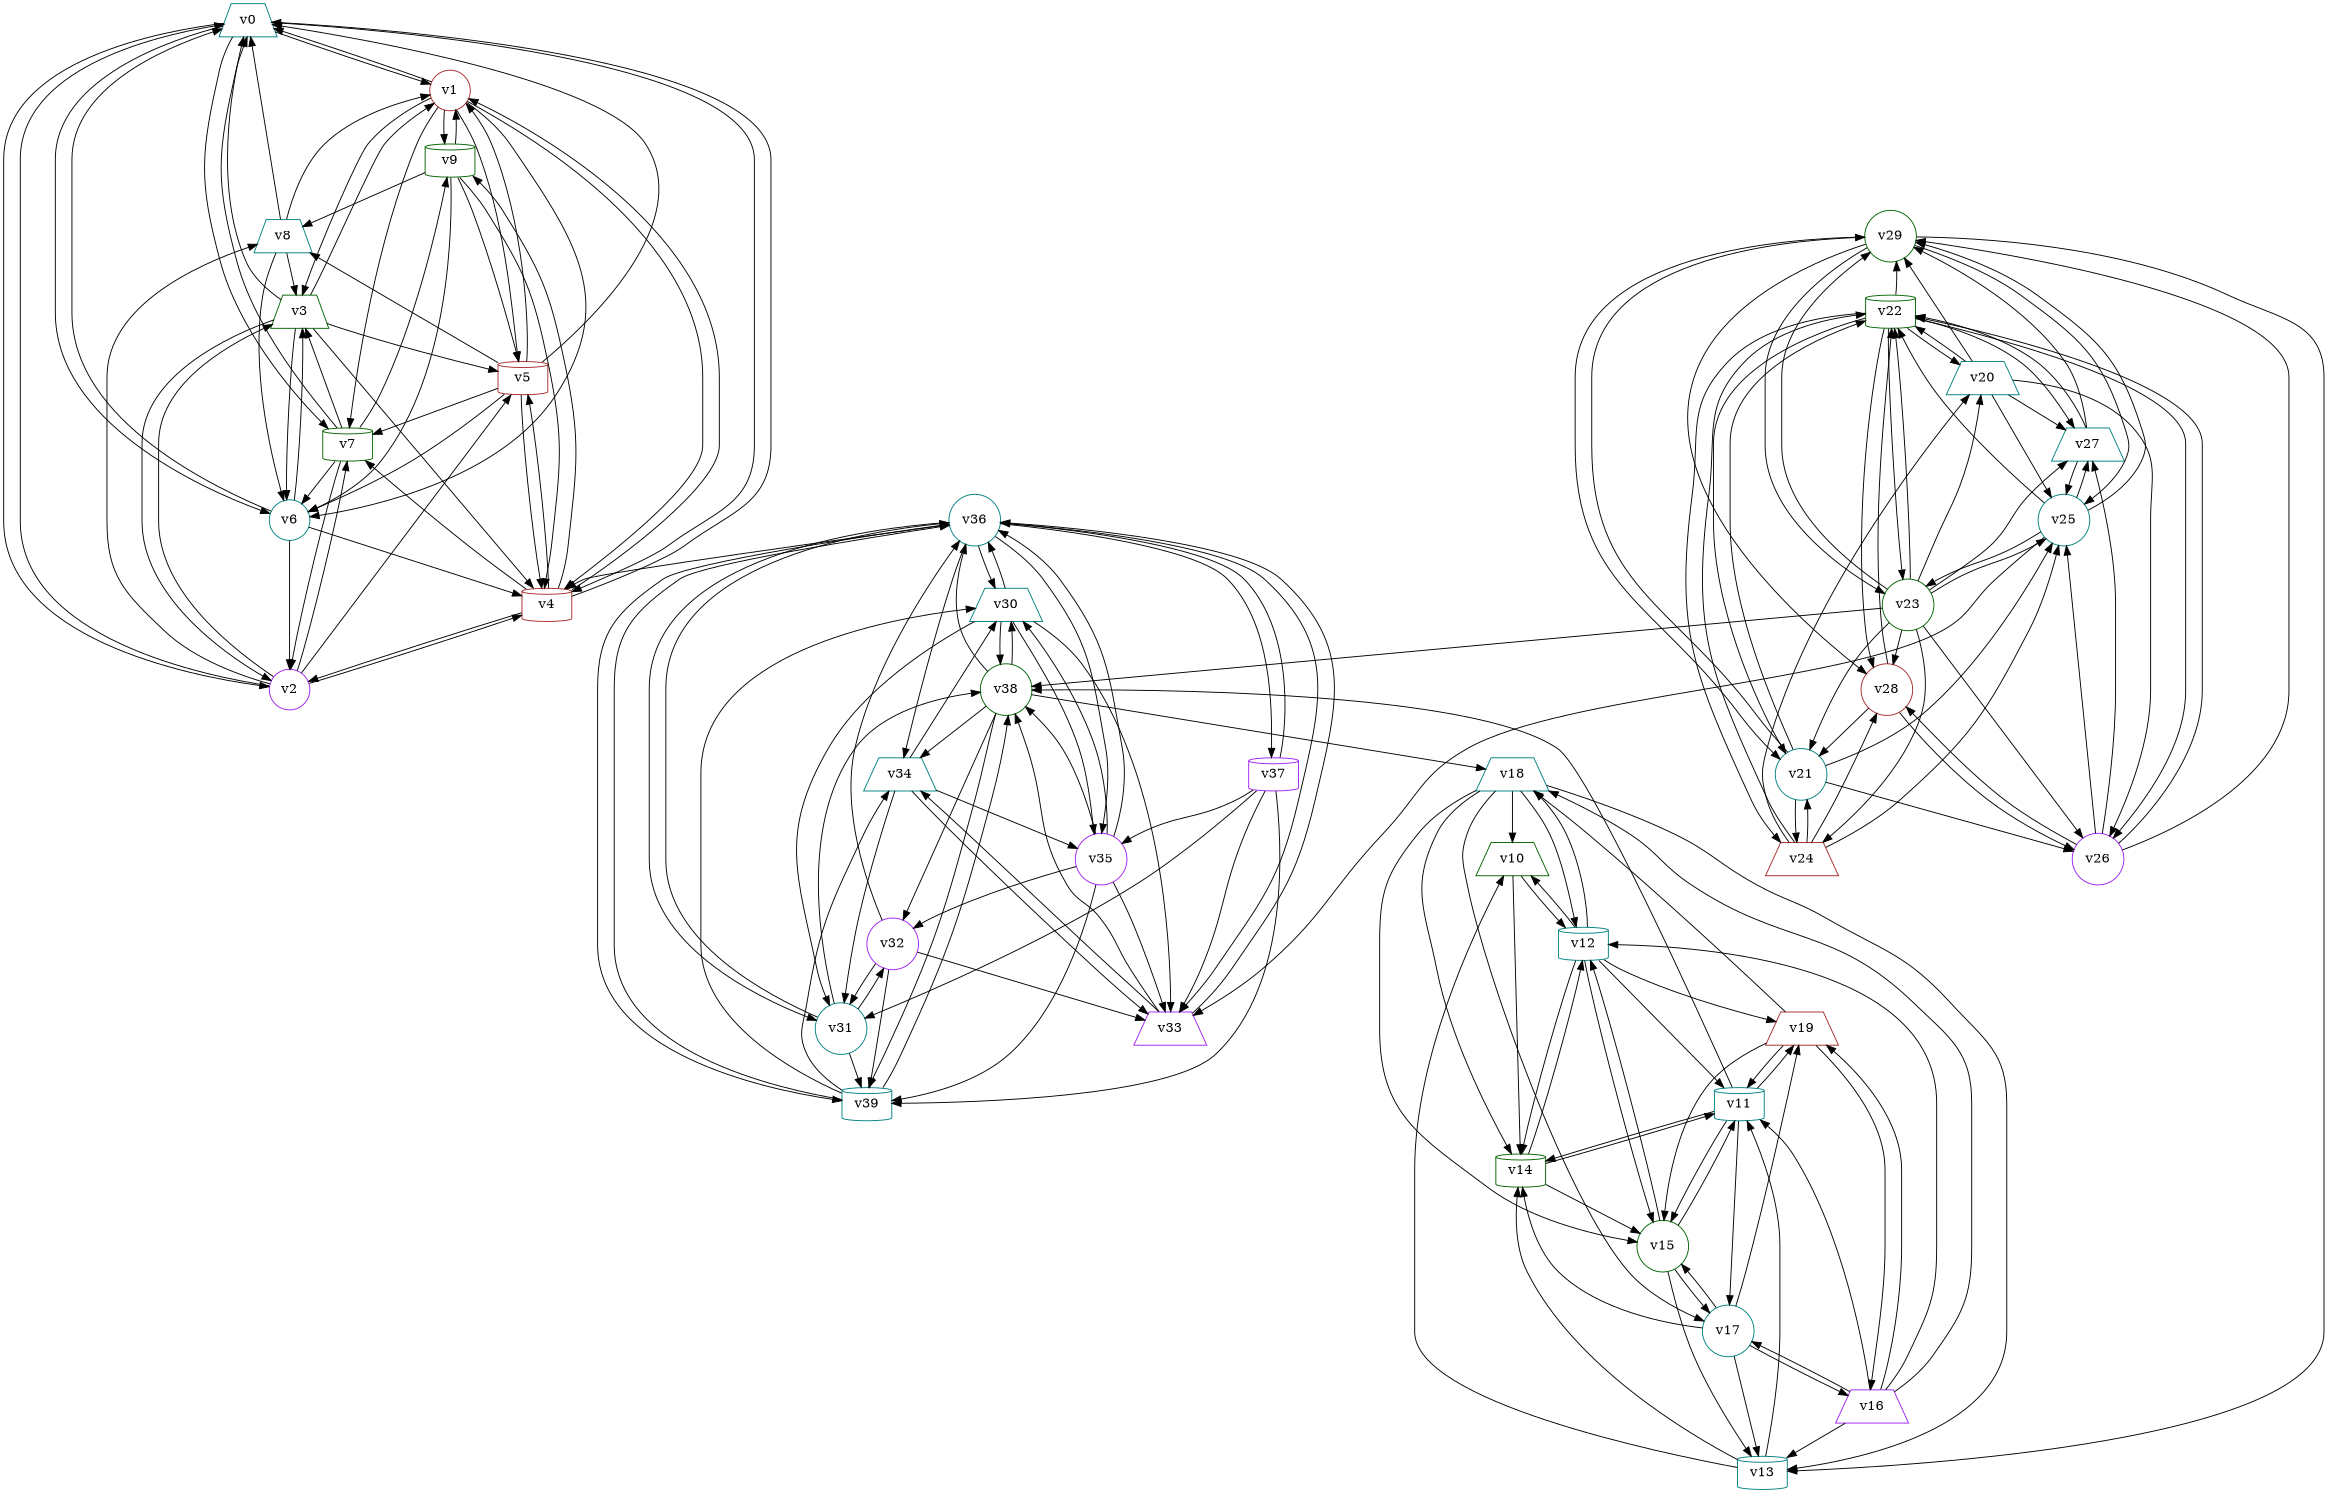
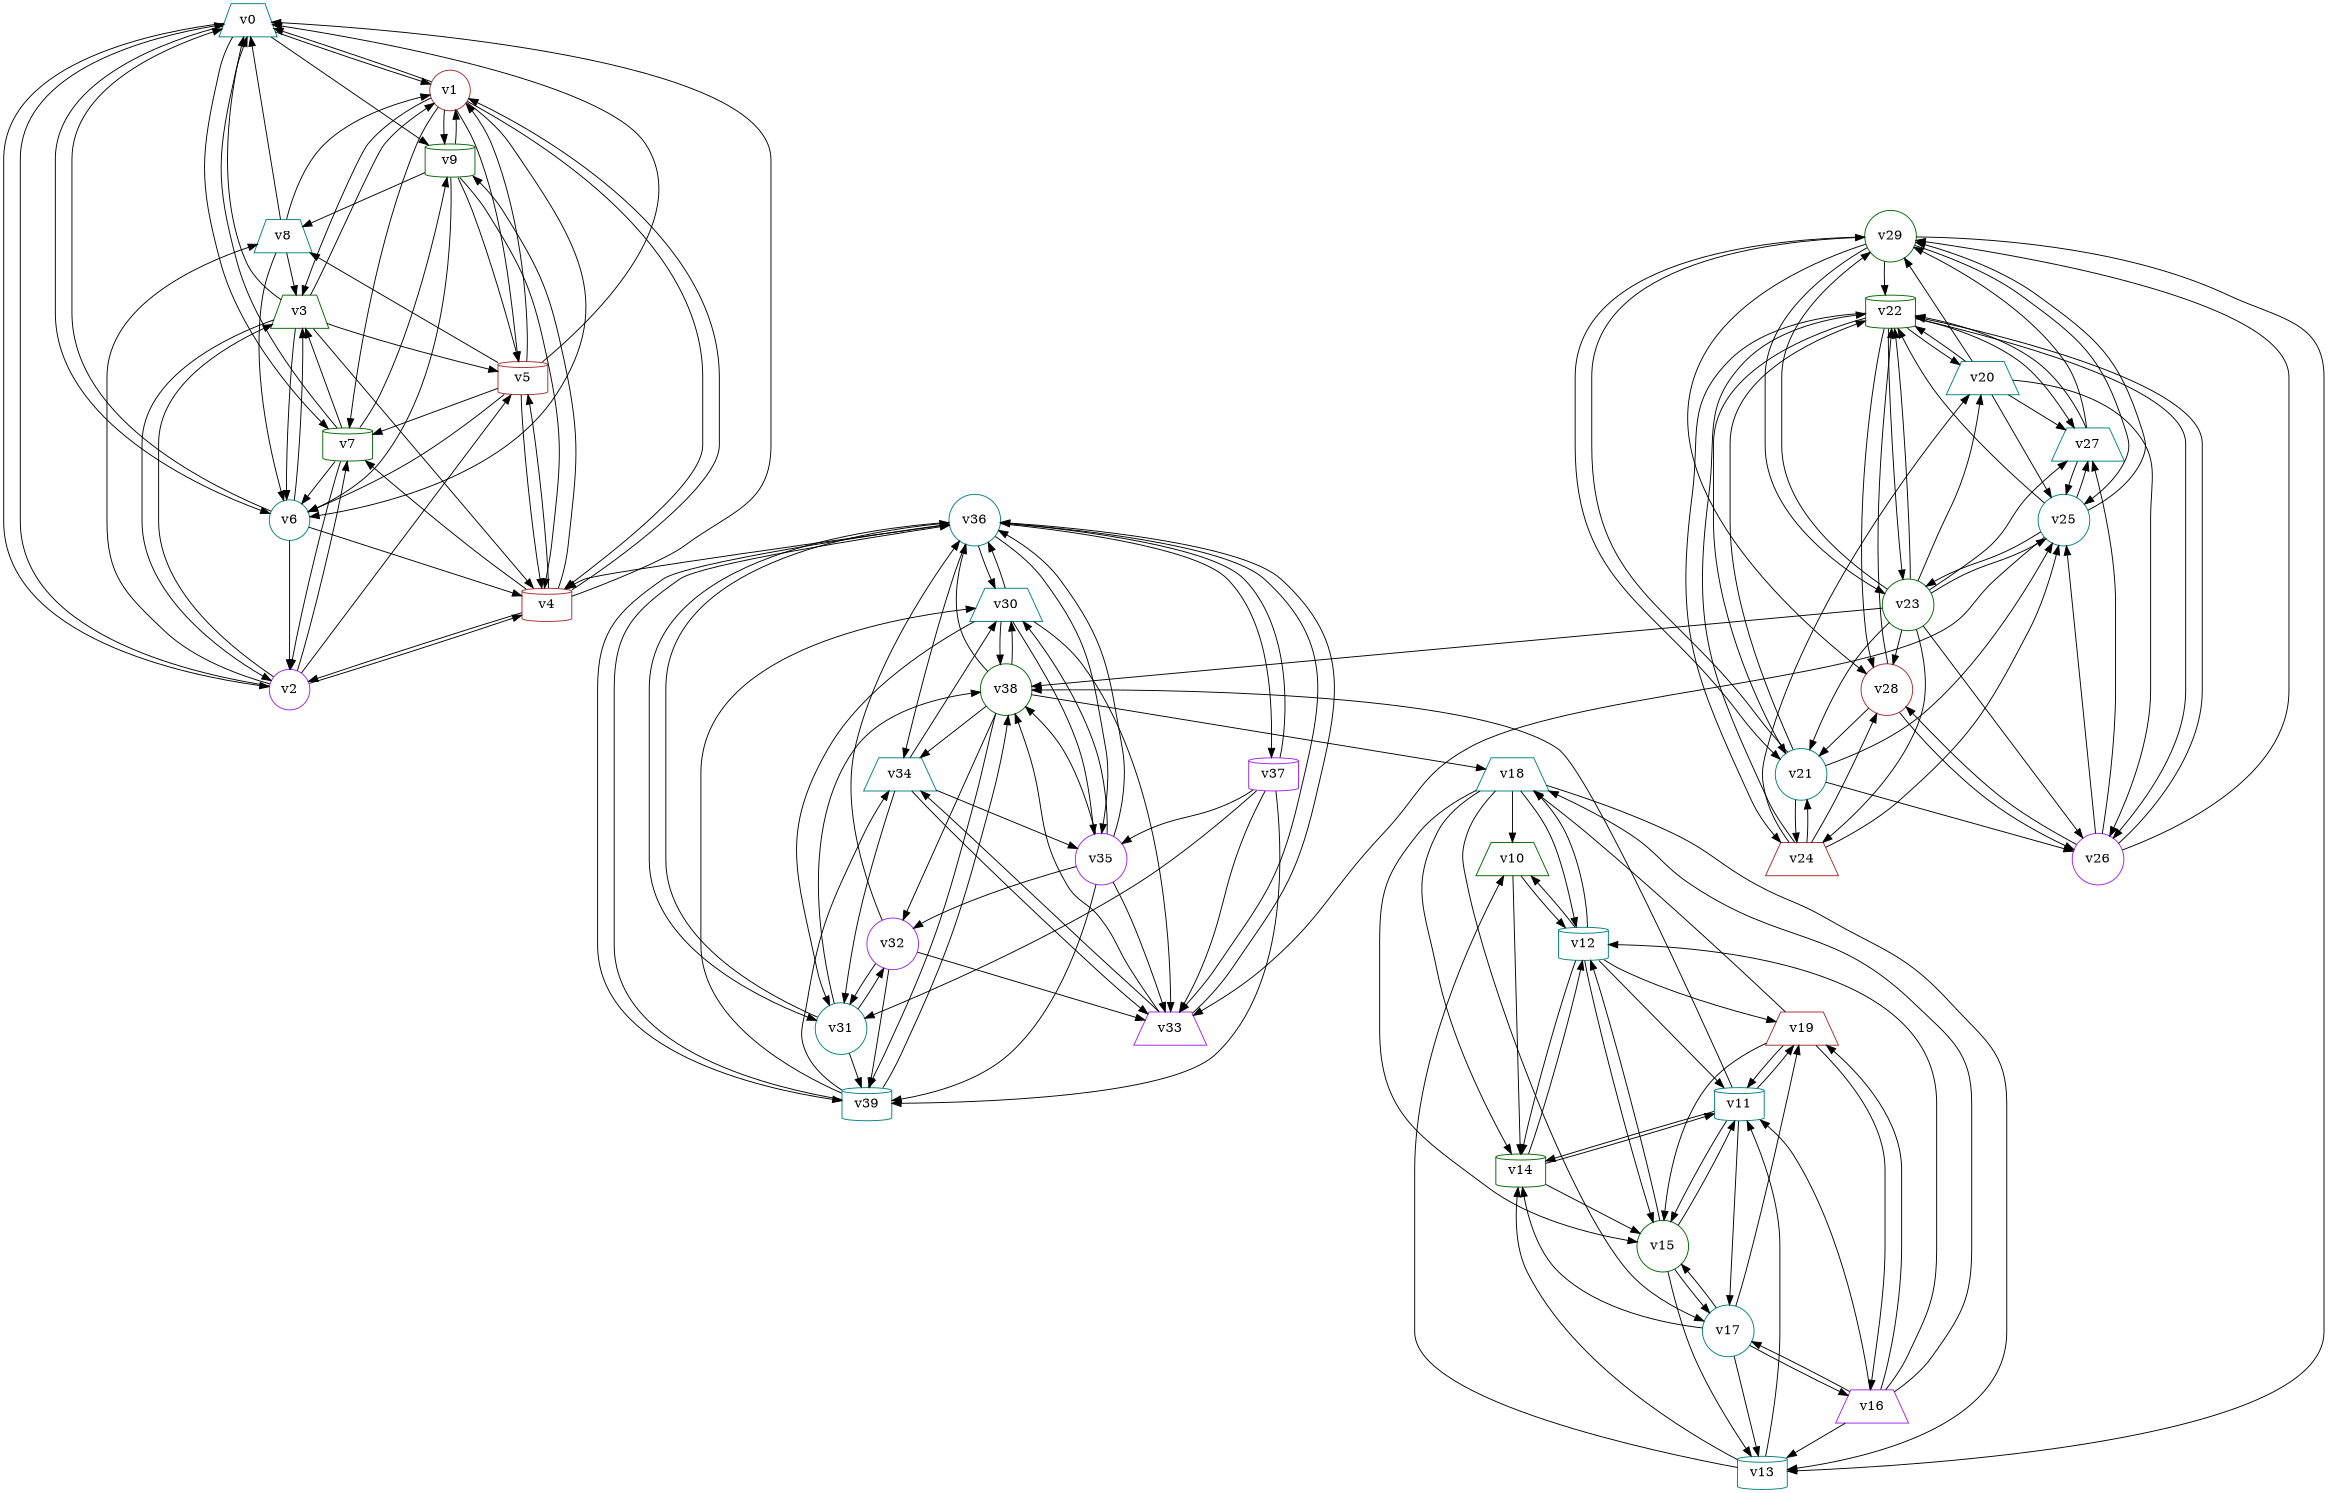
(754, 161) -> (346, 88)
(1897, 283) -> (1884, 274)
